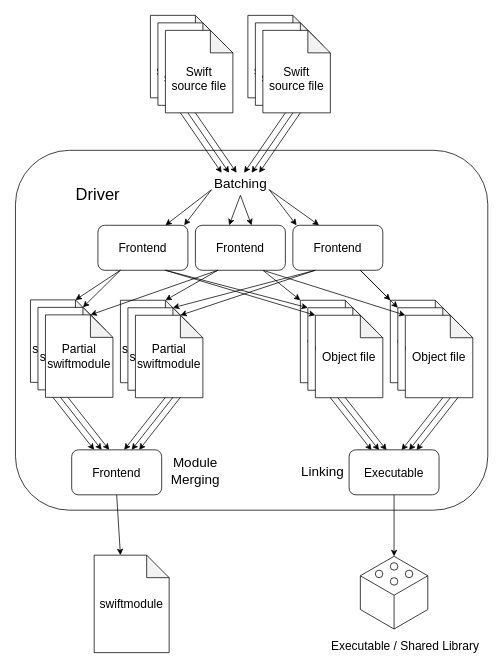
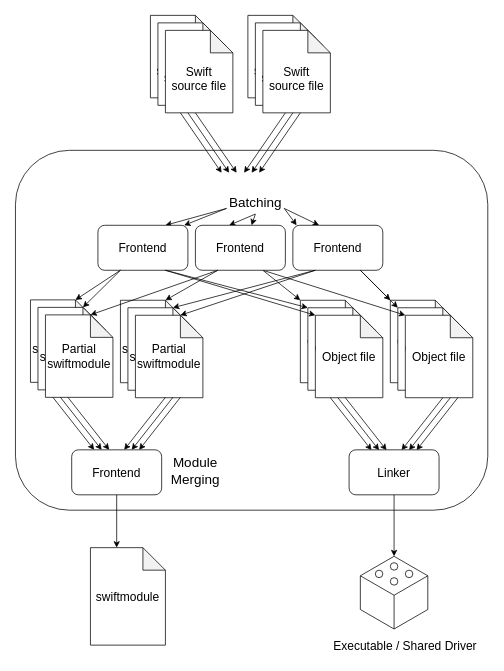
(240, 184) -> (255, 203)
(98, 195) -> none
(323, 472) -> none
(394, 473) -> (394, 473)
(132, 604) -> (128, 597)
(405, 646) -> (405, 646)
